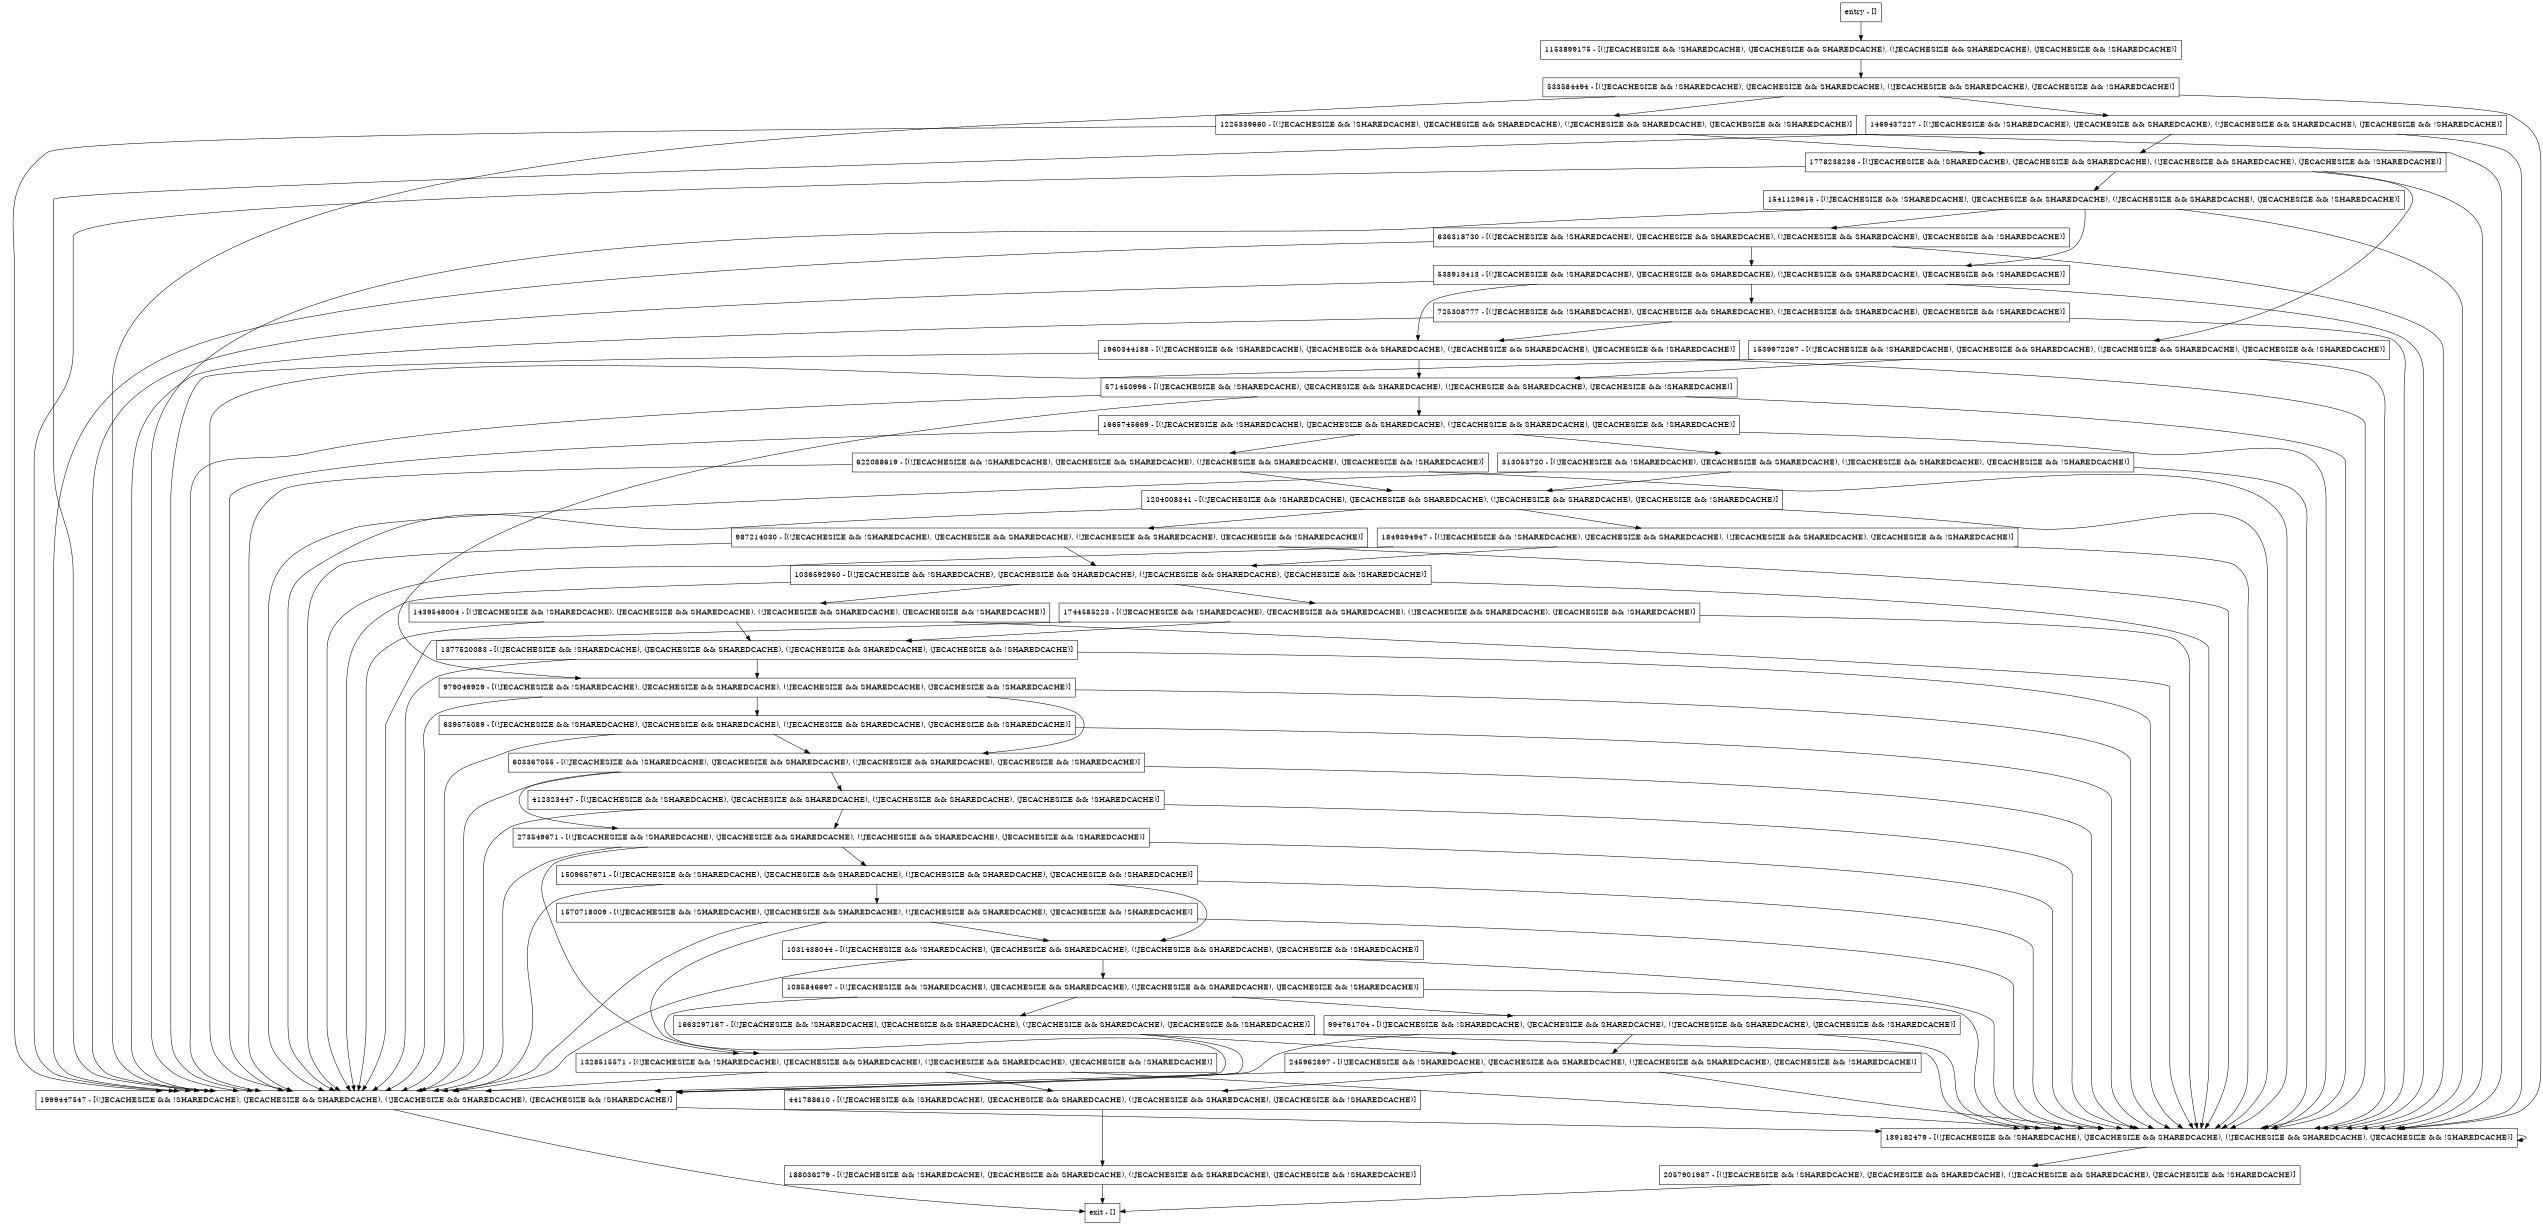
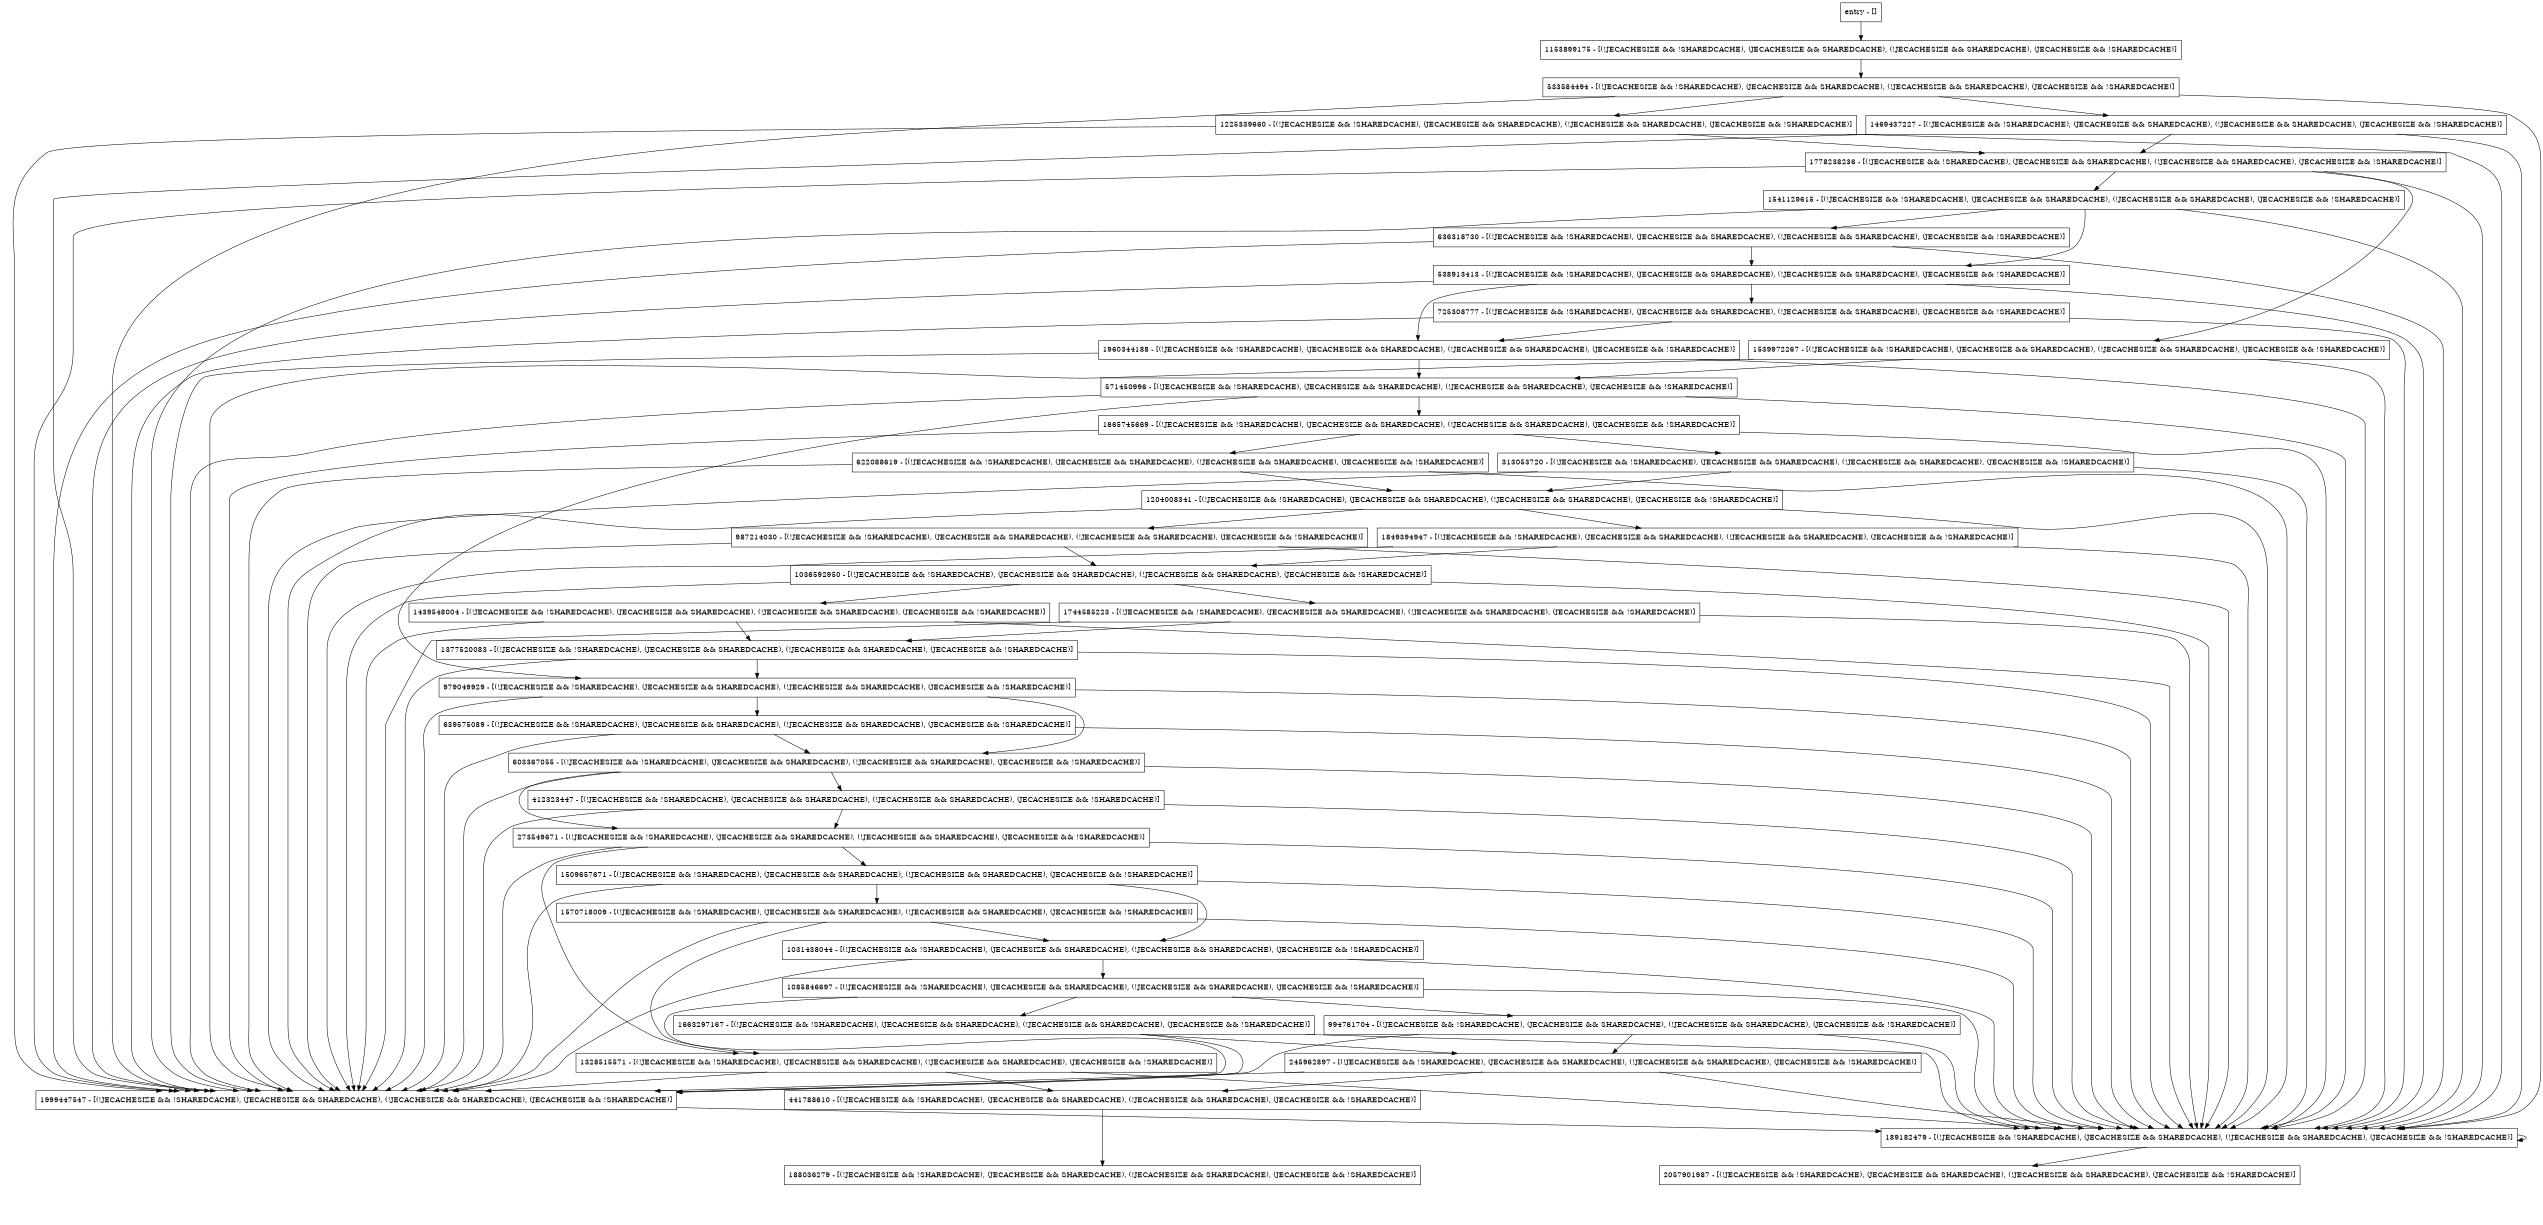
(1102, 1213) -> none
